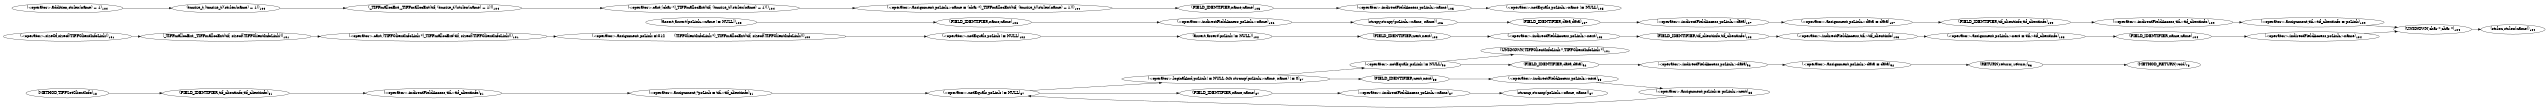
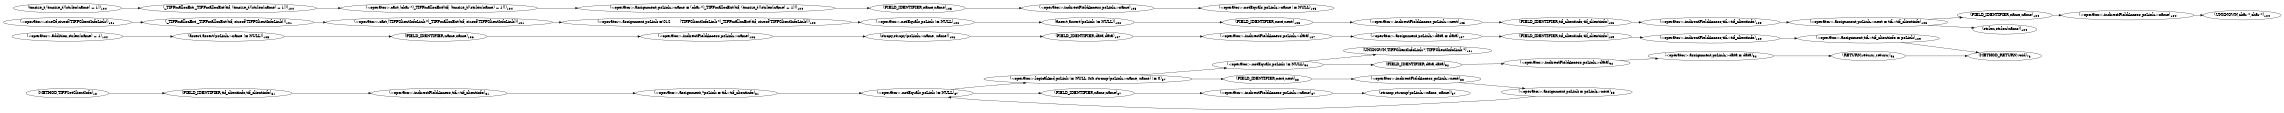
(146, 8) -> (147, 36)
(2381, 26) -> (1939, 47)
(2475, 29) -> (1950, 27)
